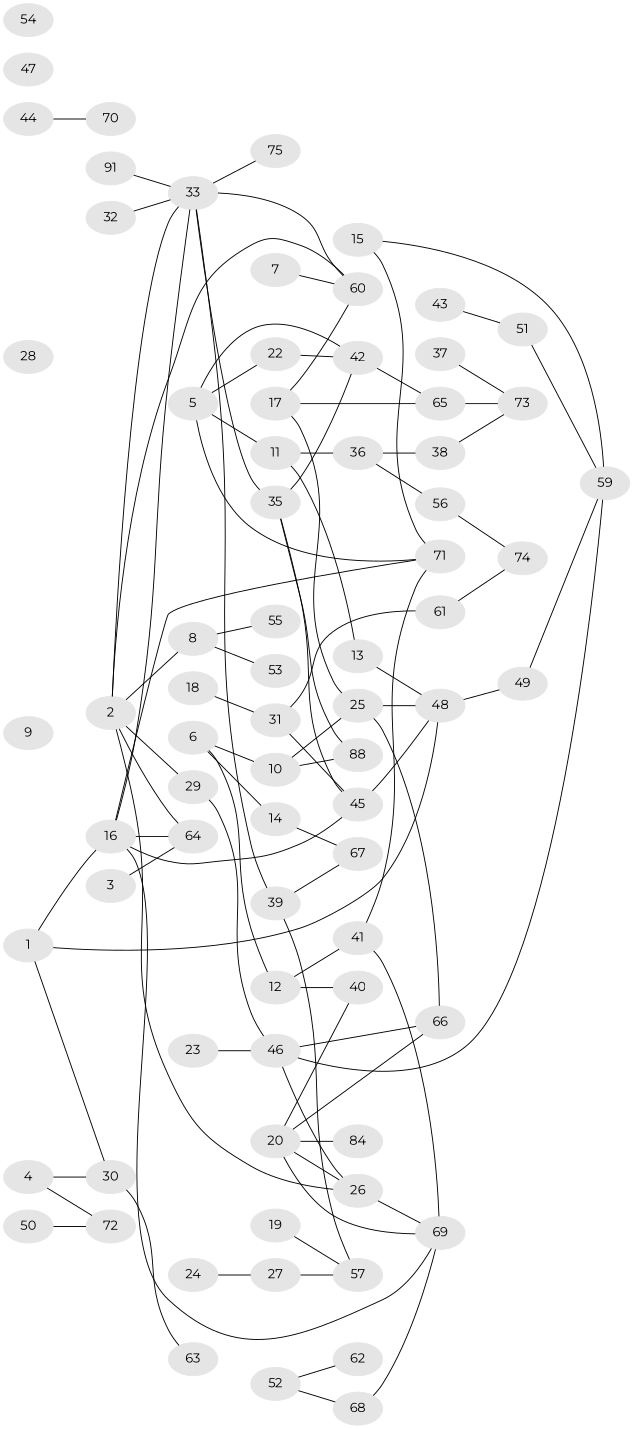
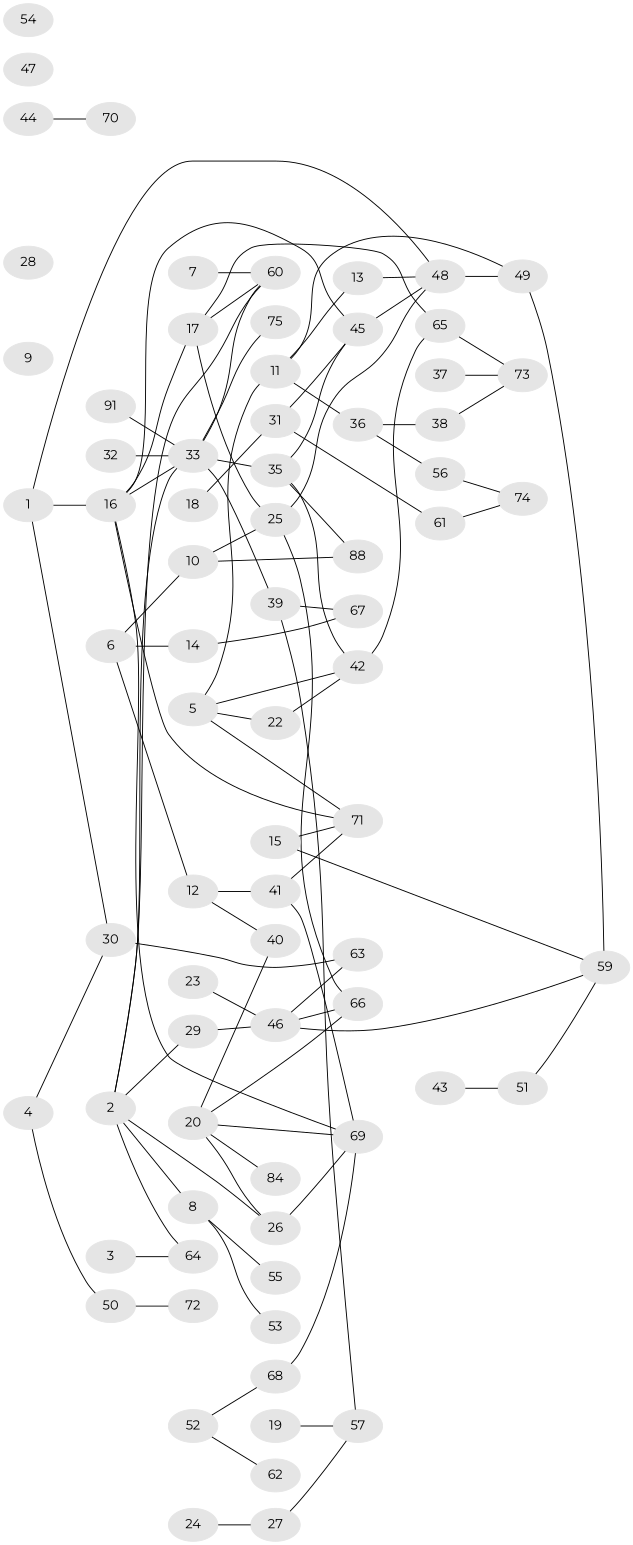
none -> (361, 241)
(152, 837) -> (158, 420)
(310, 1127) -> (315, 991)
(70, 1202) -> (56, 1215)
